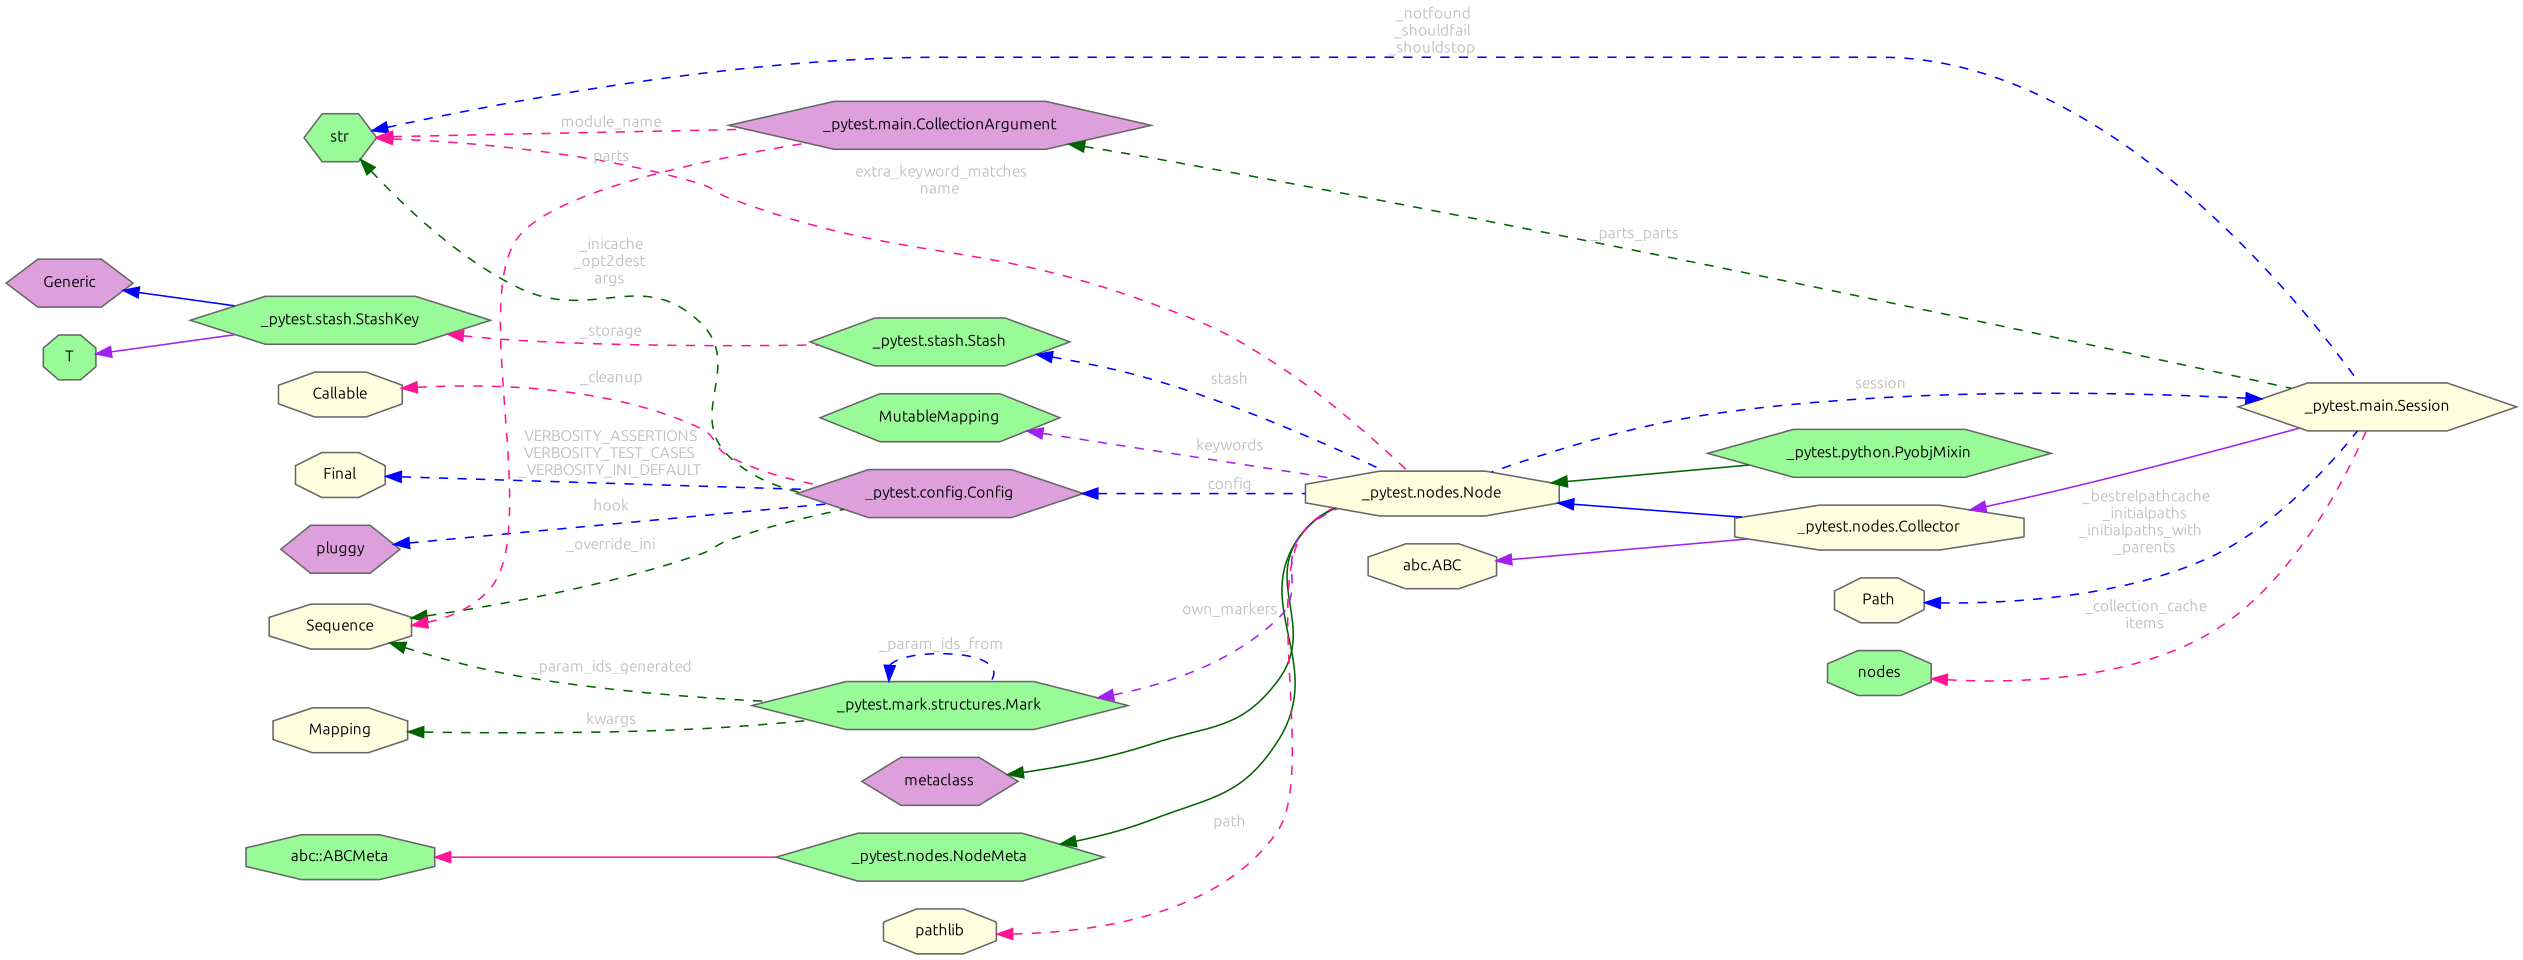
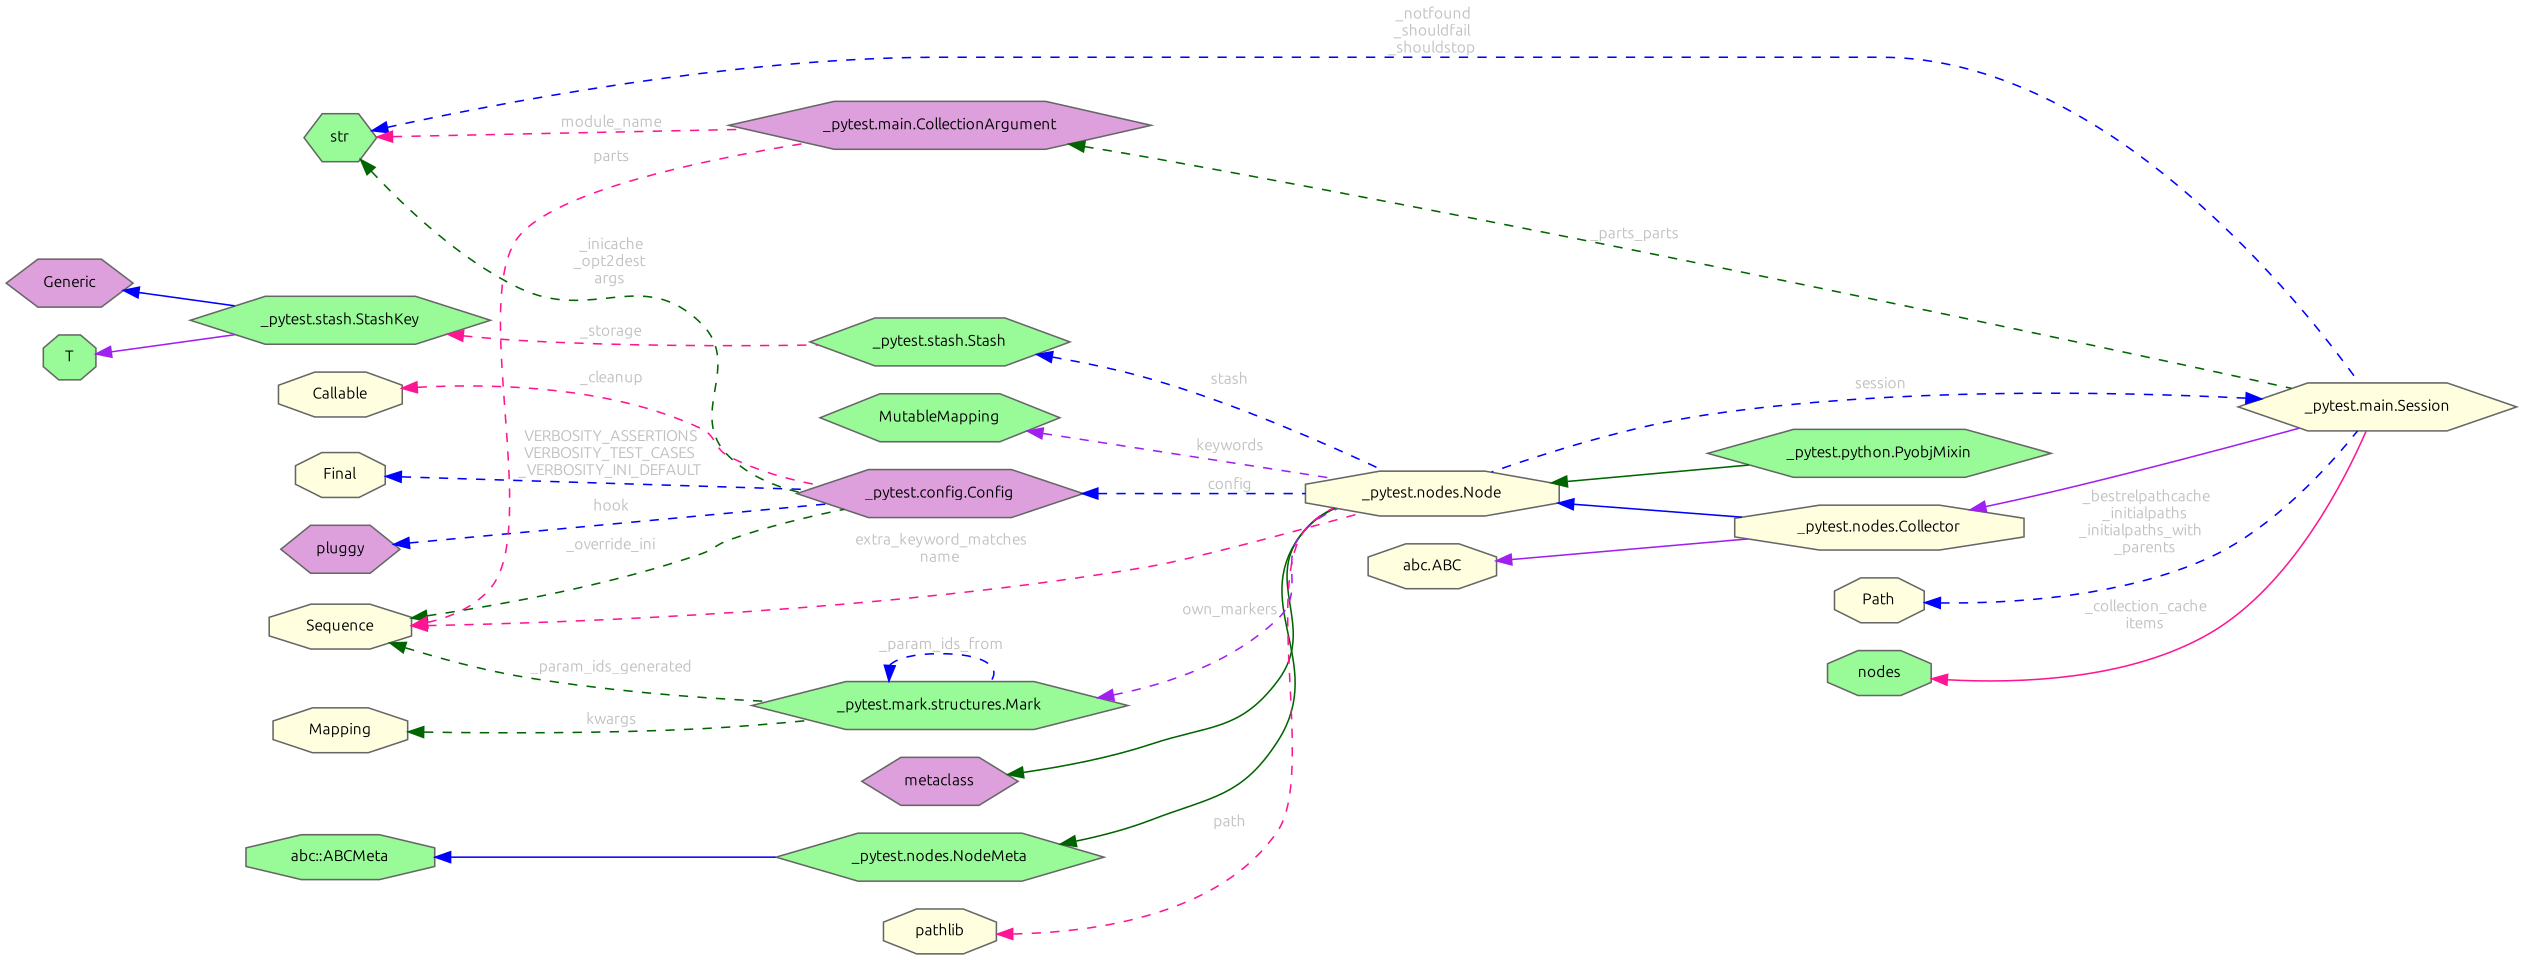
(923, 248) -> (898, 599)
(2205, 636) -> (2205, 636)
(613, 857) -> (613, 857)
